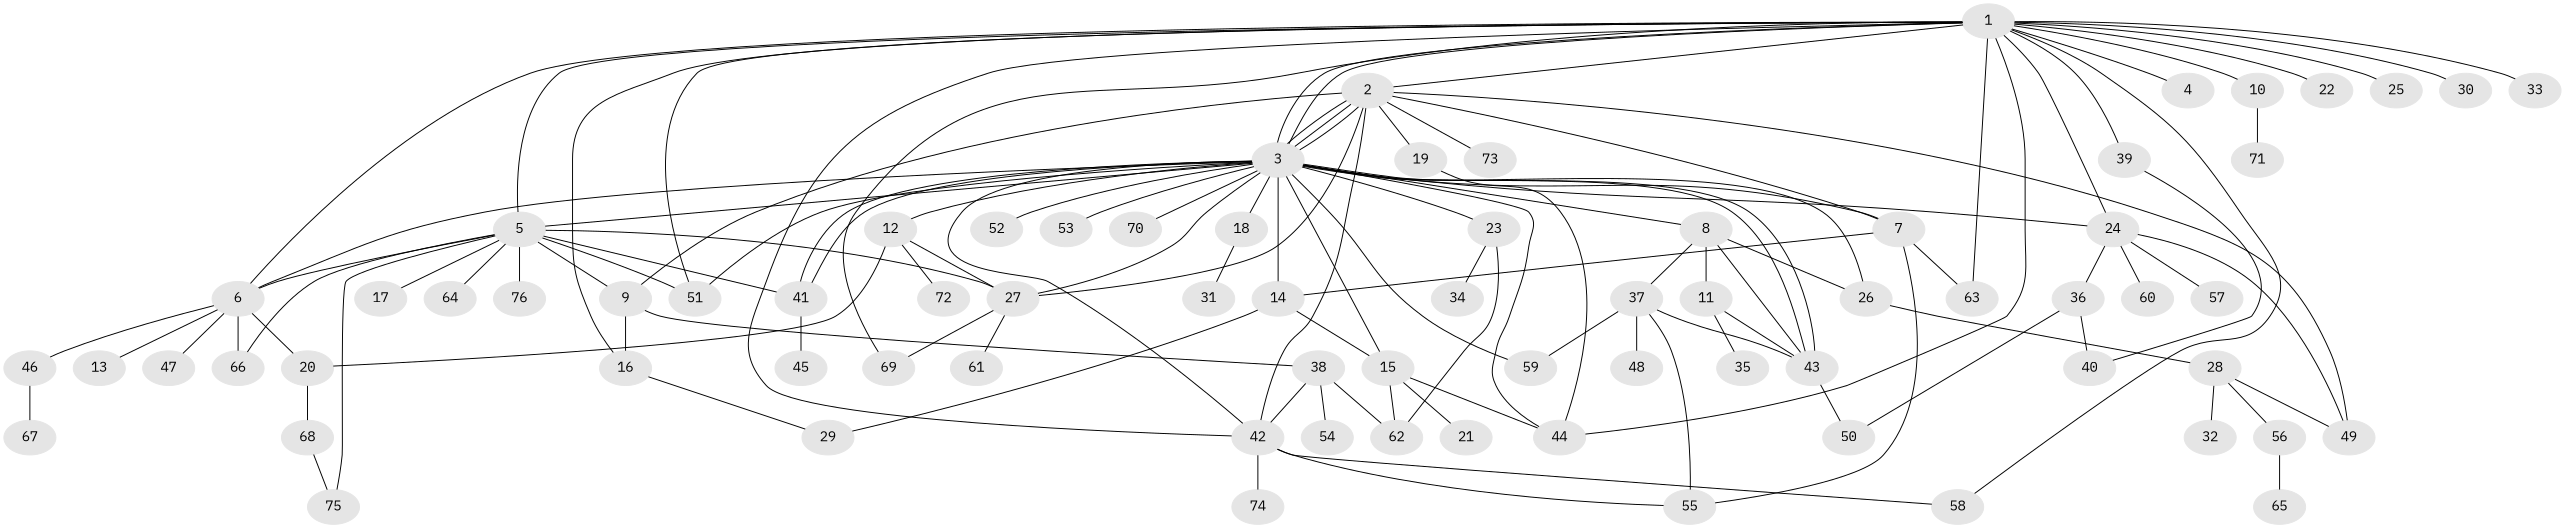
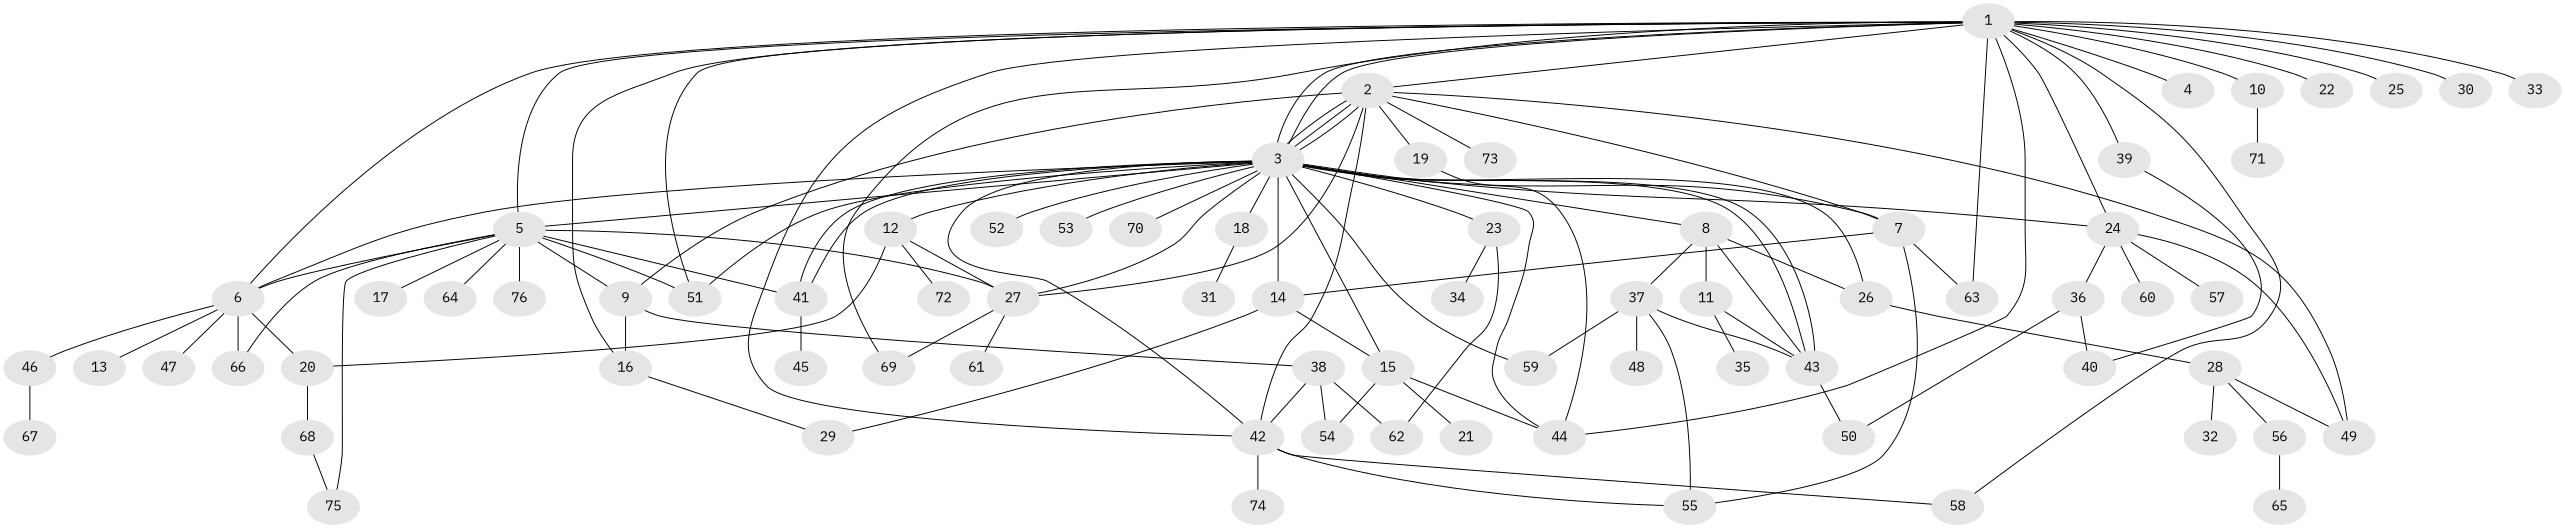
(1392, 403) -> (1362, 398)
